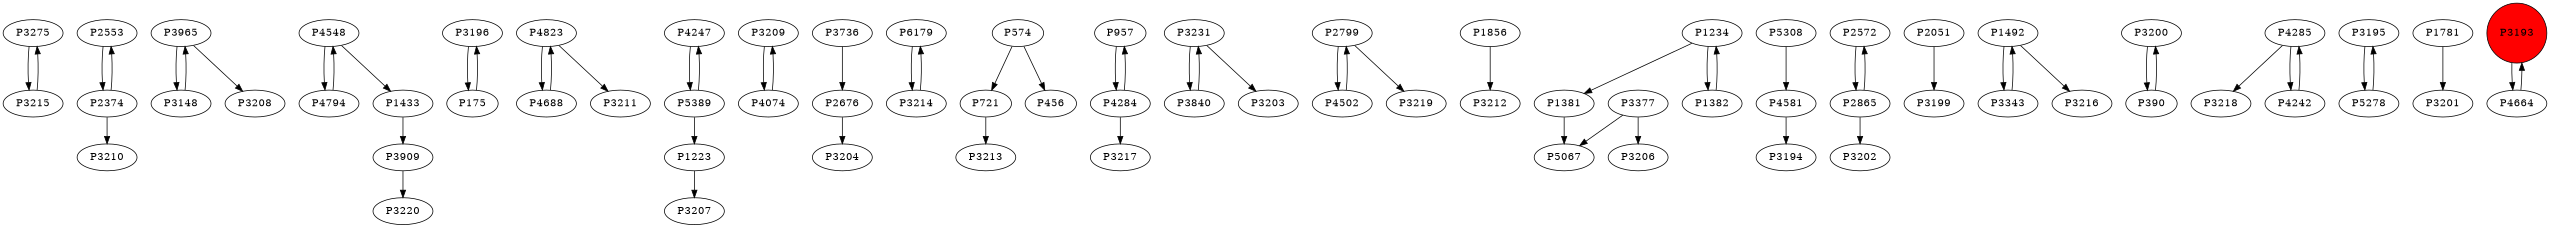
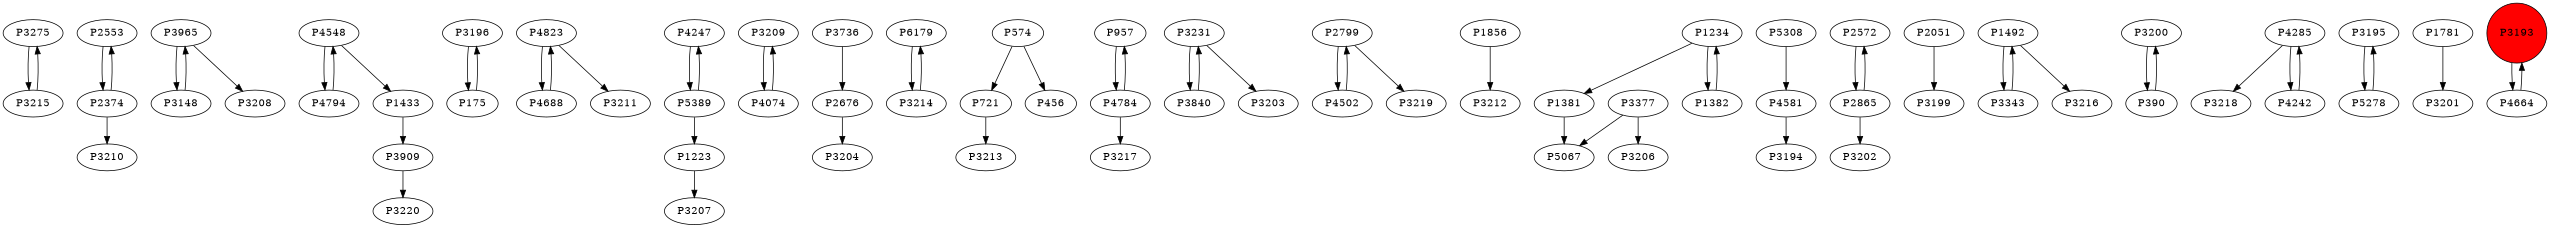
(1120, 104) -> (1120, 104)
